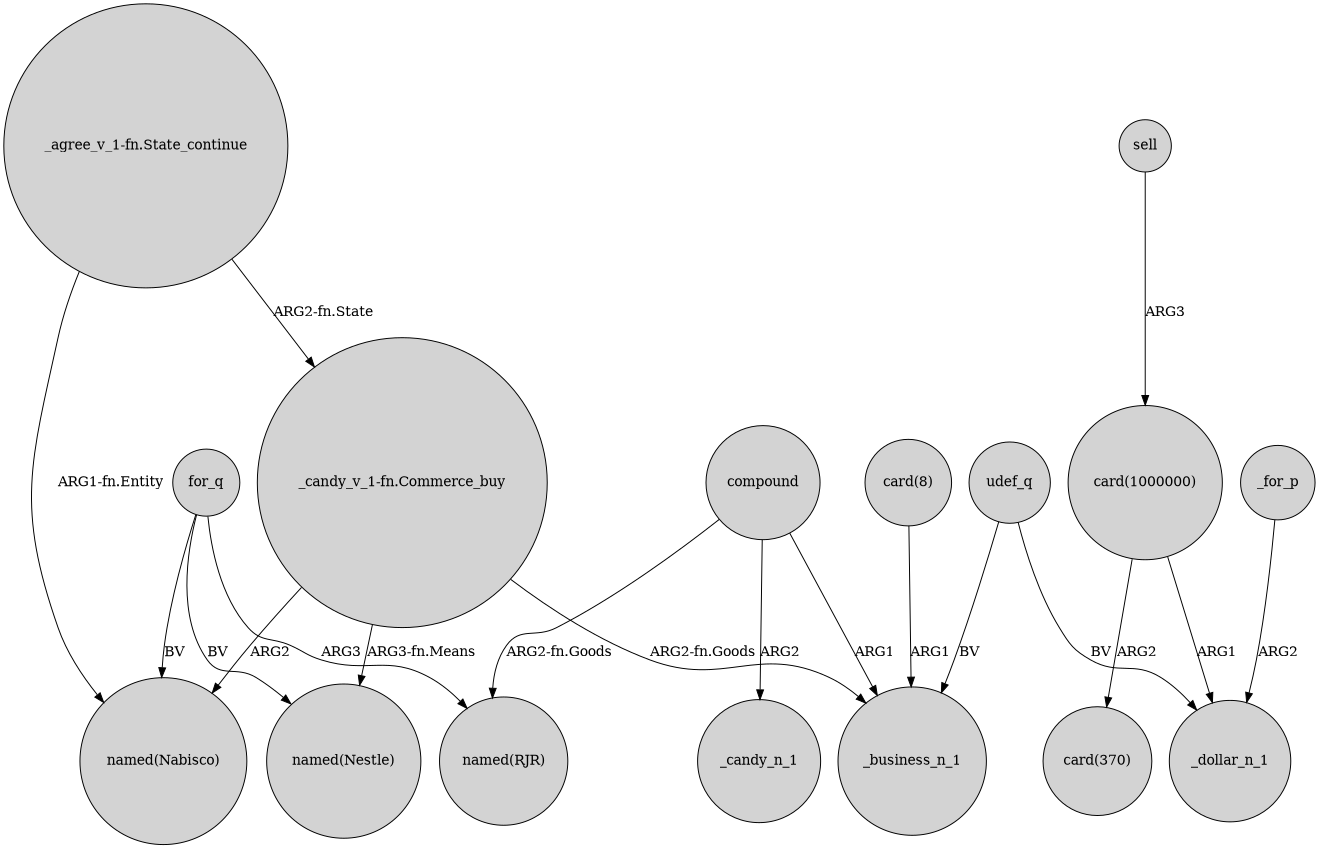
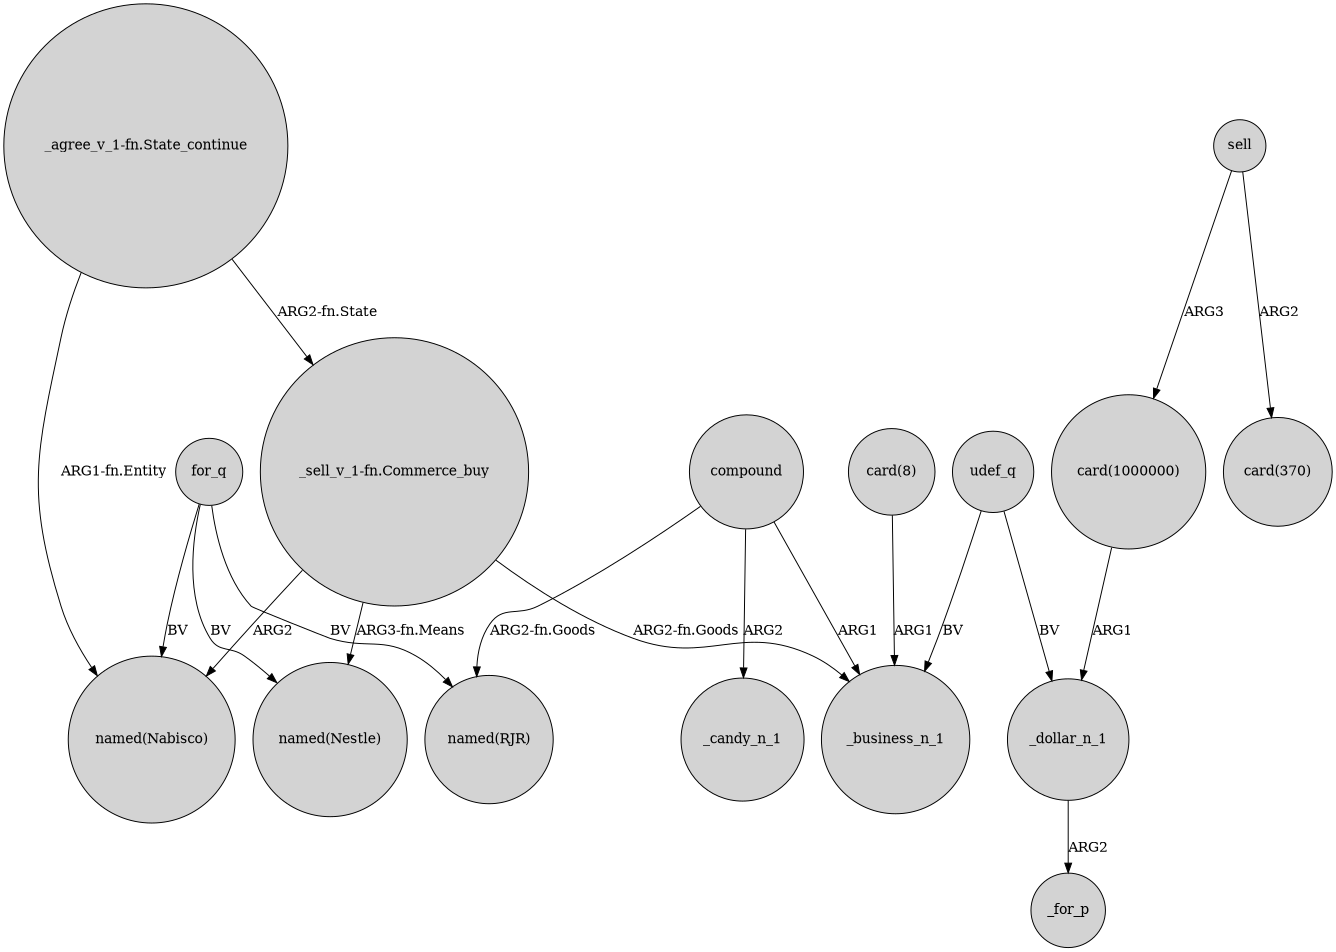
(402, 483) -> (394, 472)
(1265, 607) -> (1068, 832)
(1120, 628) -> (1257, 290)
(341, 653) -> (340, 631)
